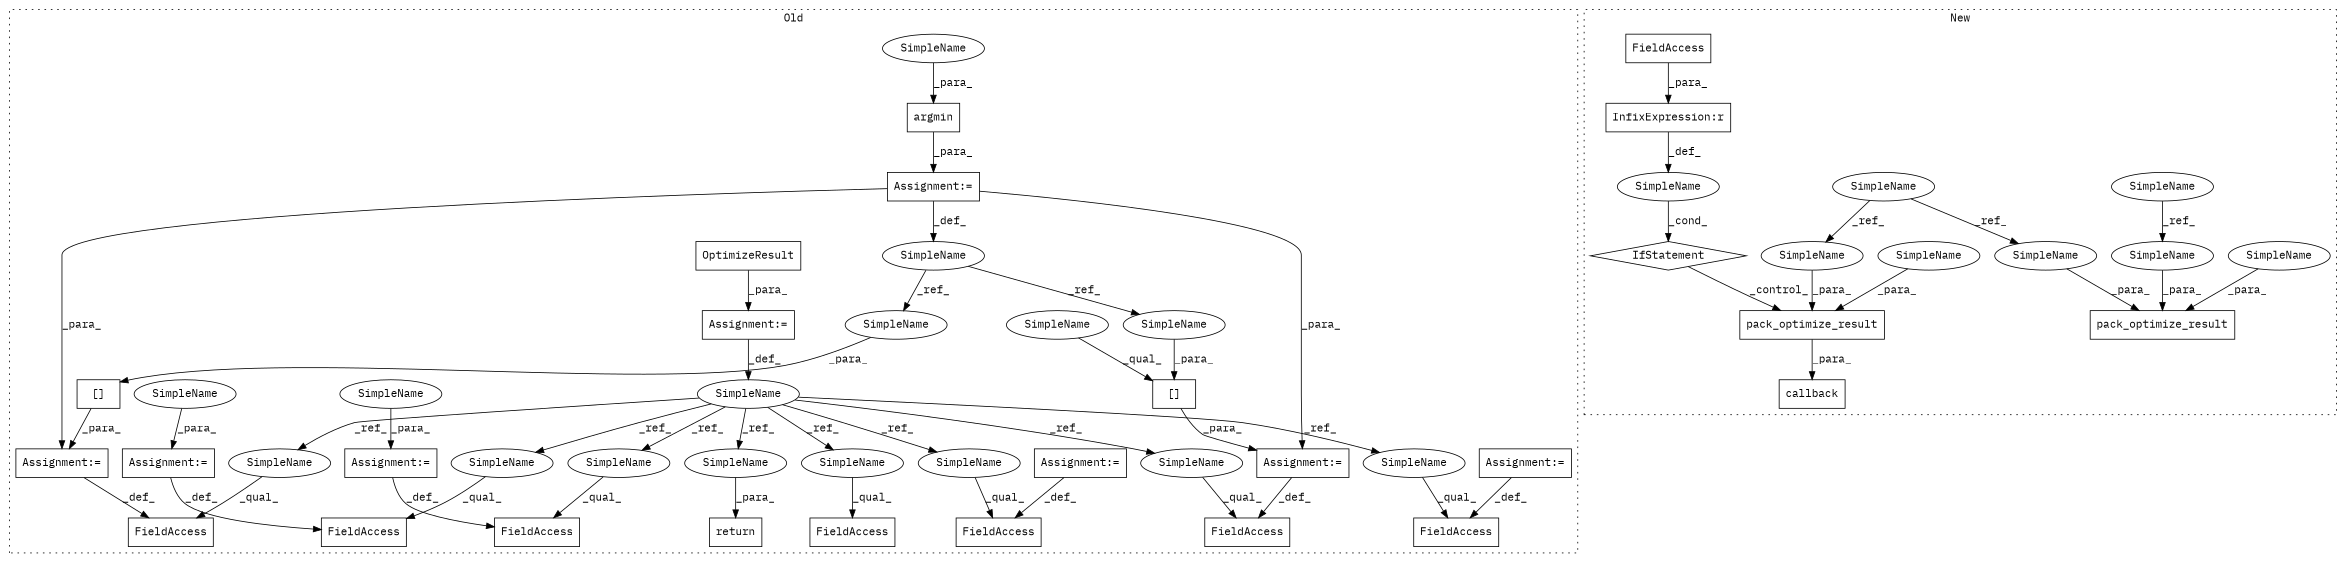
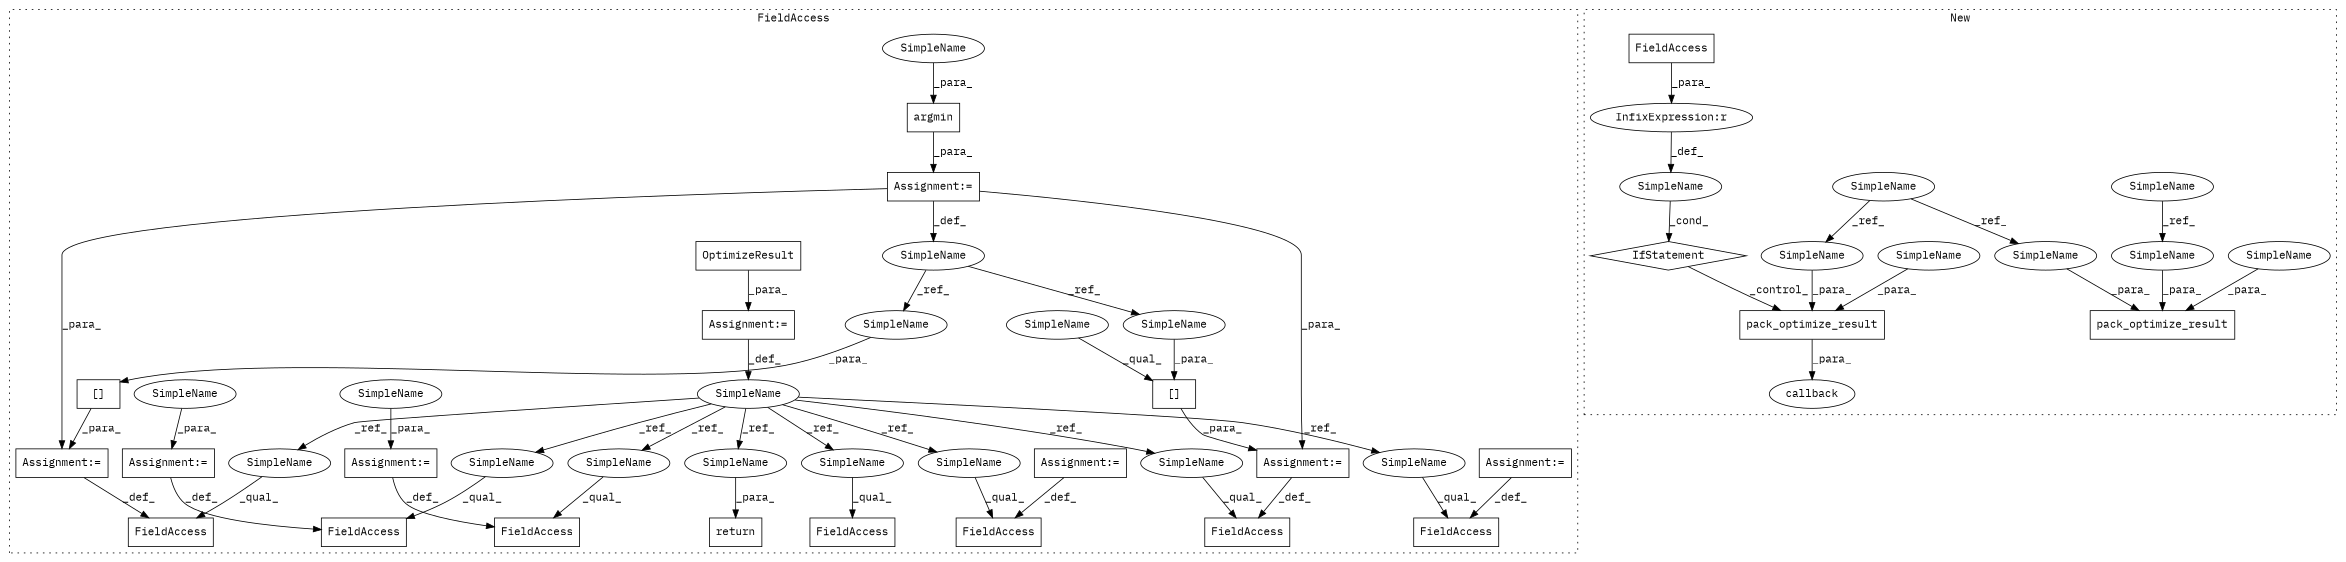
(794, 19) -> (794, 19)
(1668, 118) -> (1672, 118)
(1812, 394) -> (1812, 394)
